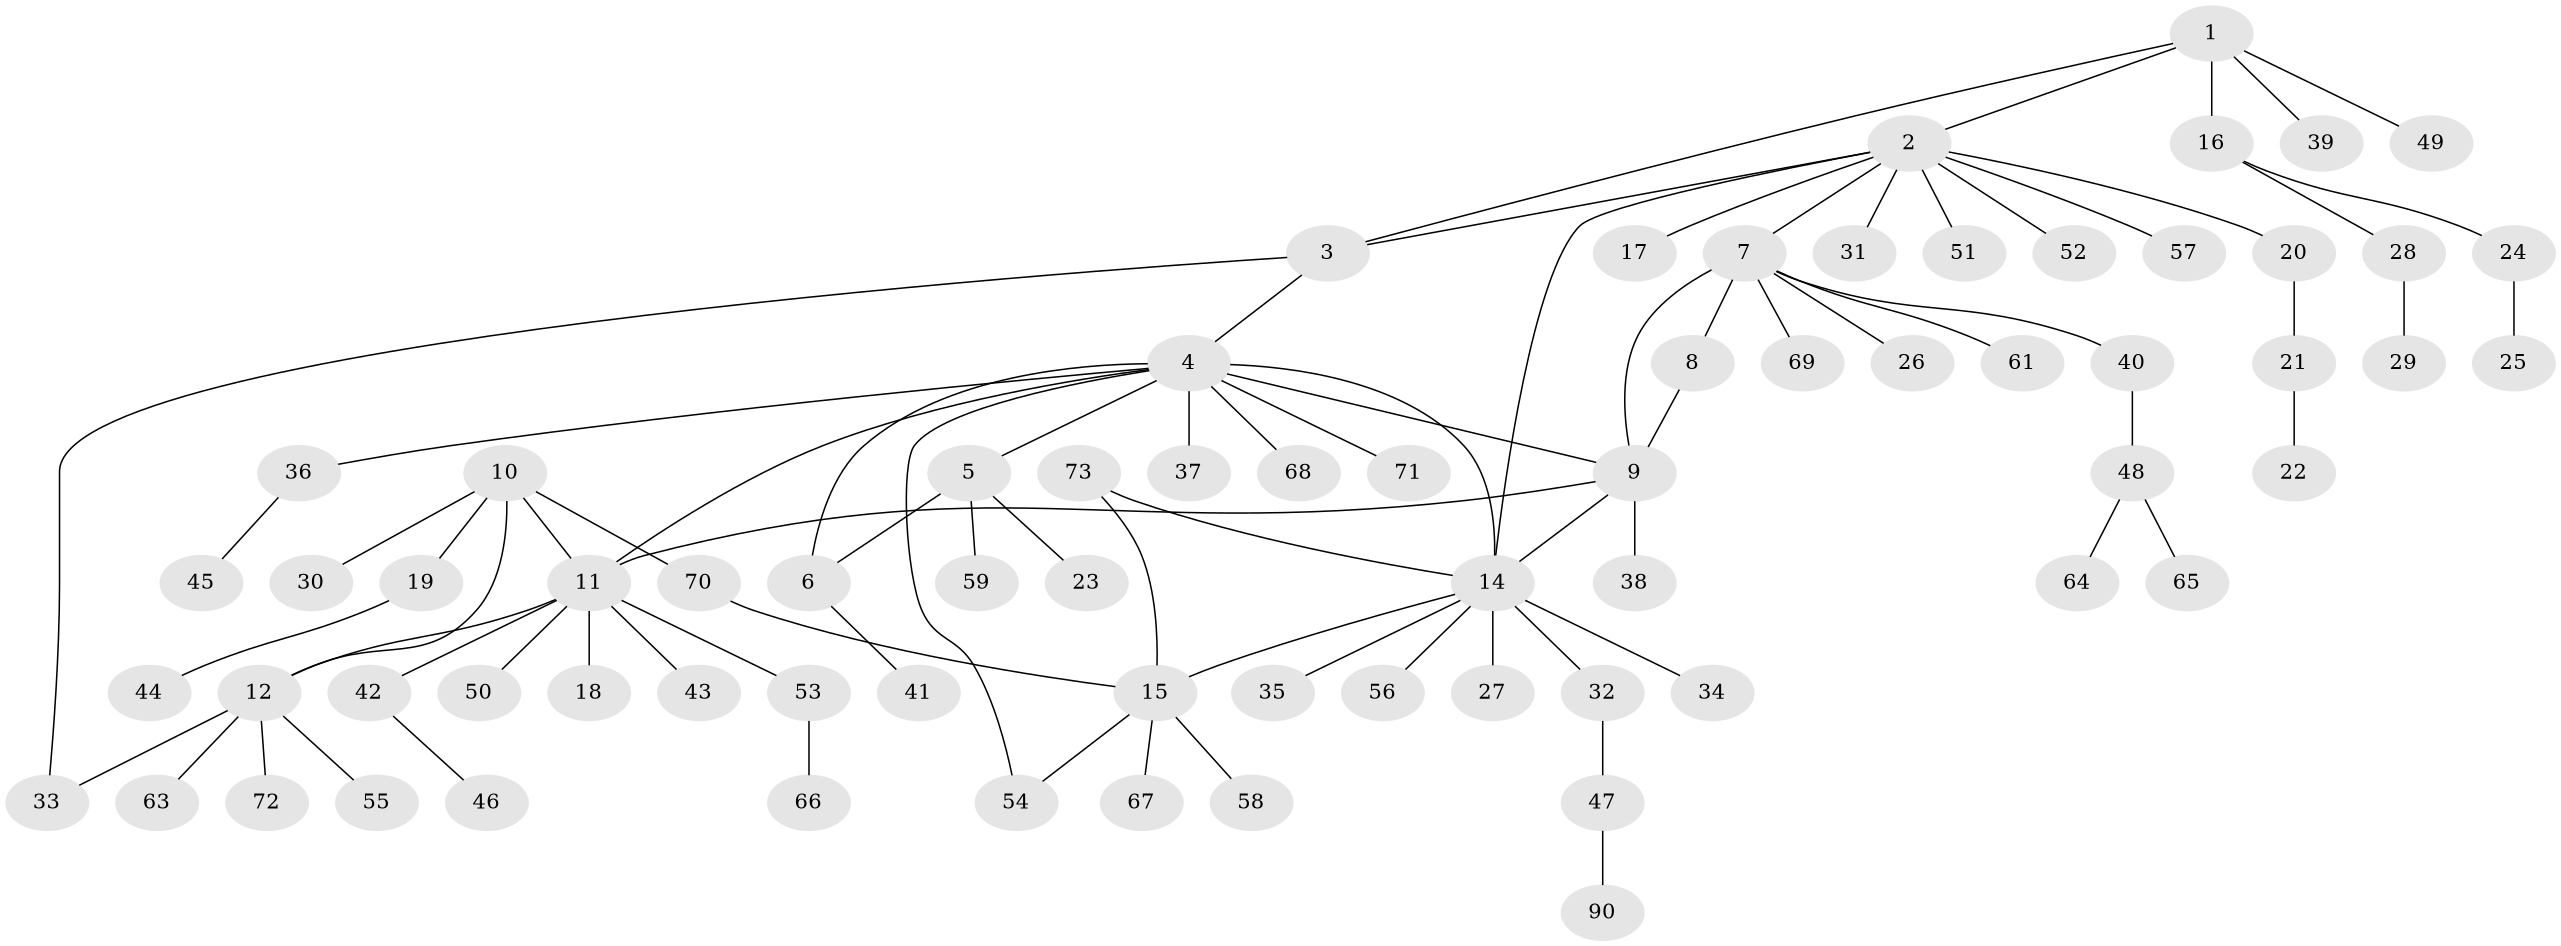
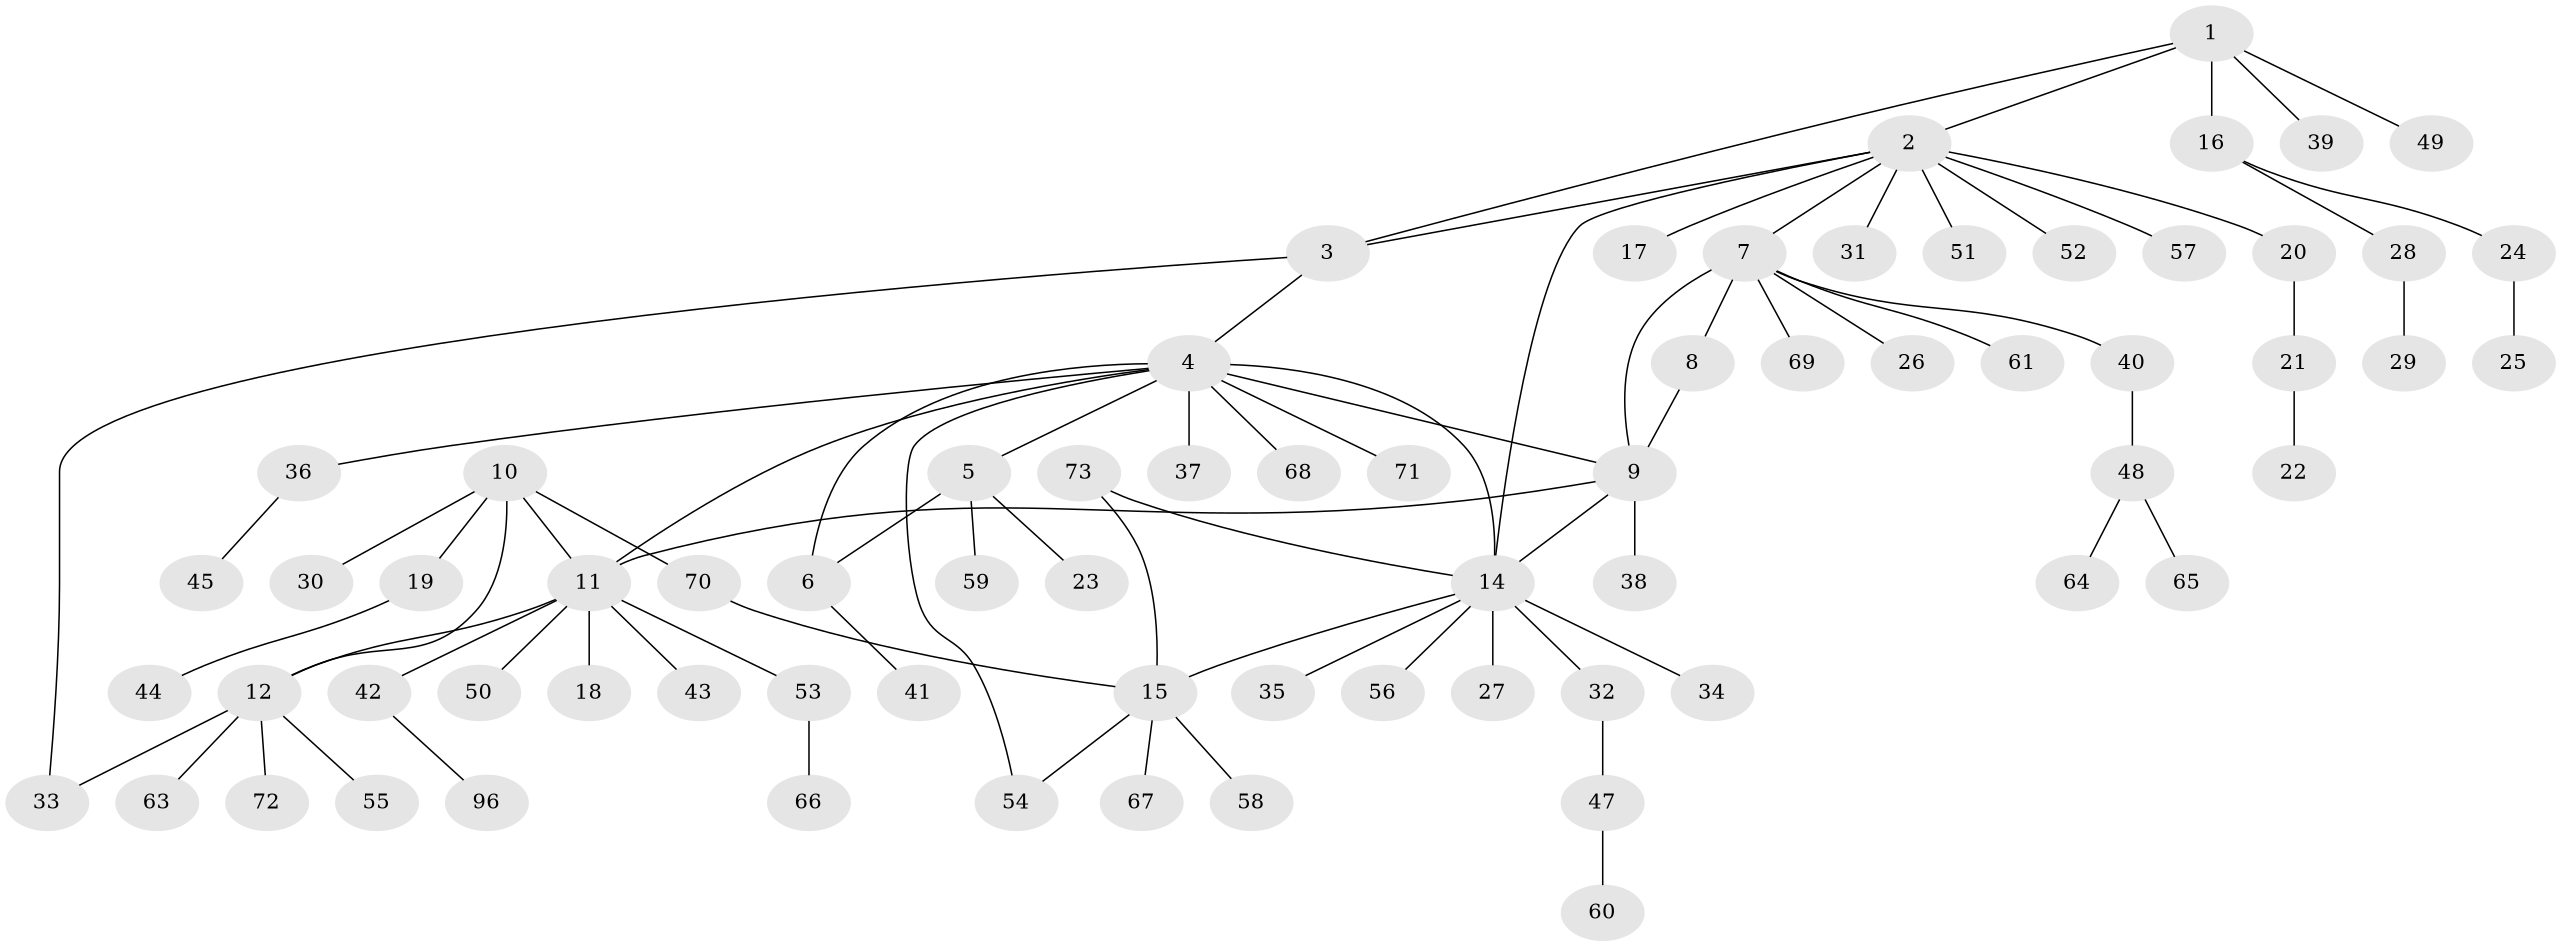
(487, 803) -> (487, 803)
(1603, 913) -> (1603, 913)
